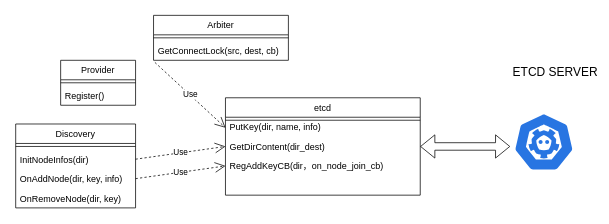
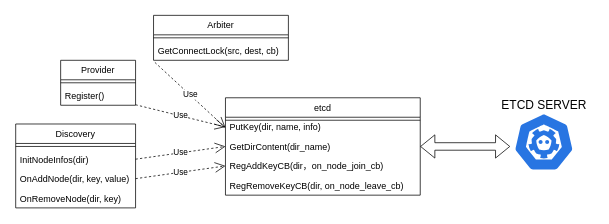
(555, 72) -> (544, 105)
none -> (179, 116)
(285, 147) -> (285, 147)
(75, 179) -> (78, 179)
none -> (323, 186)
